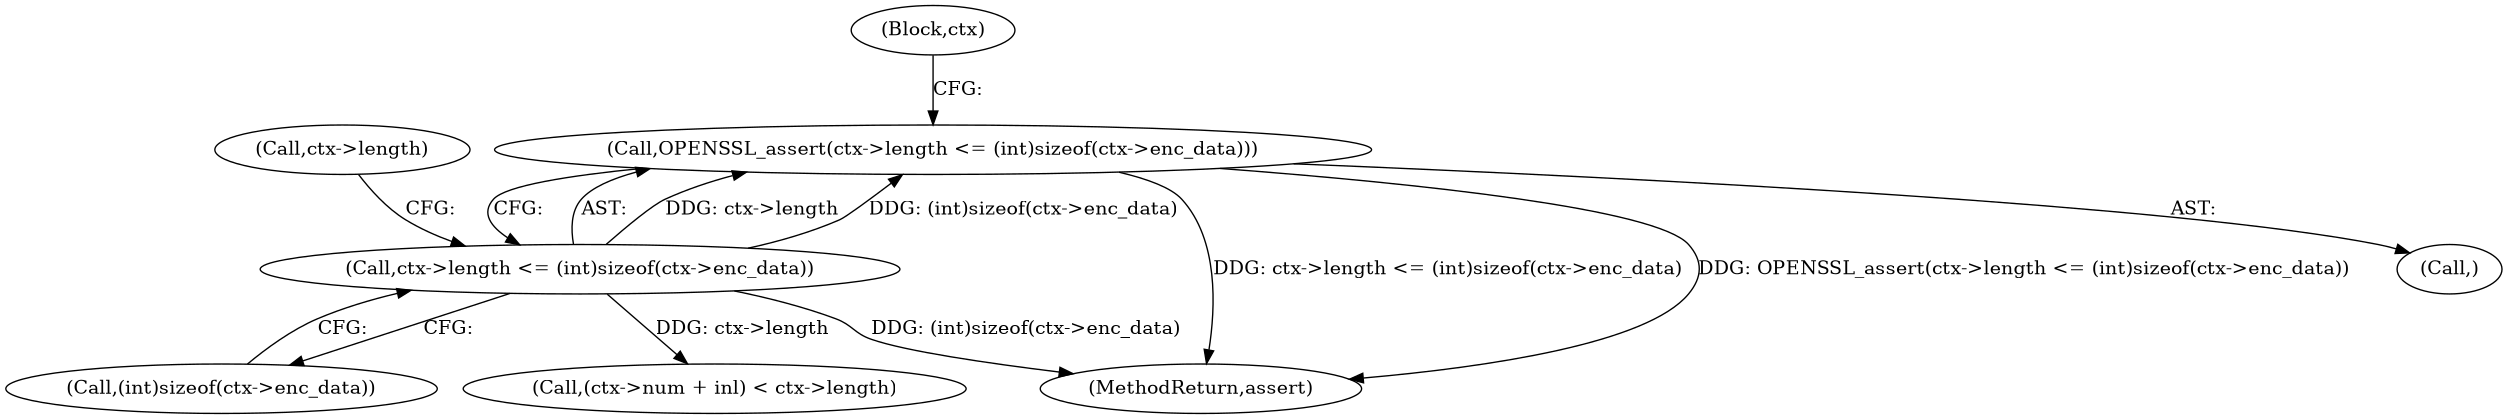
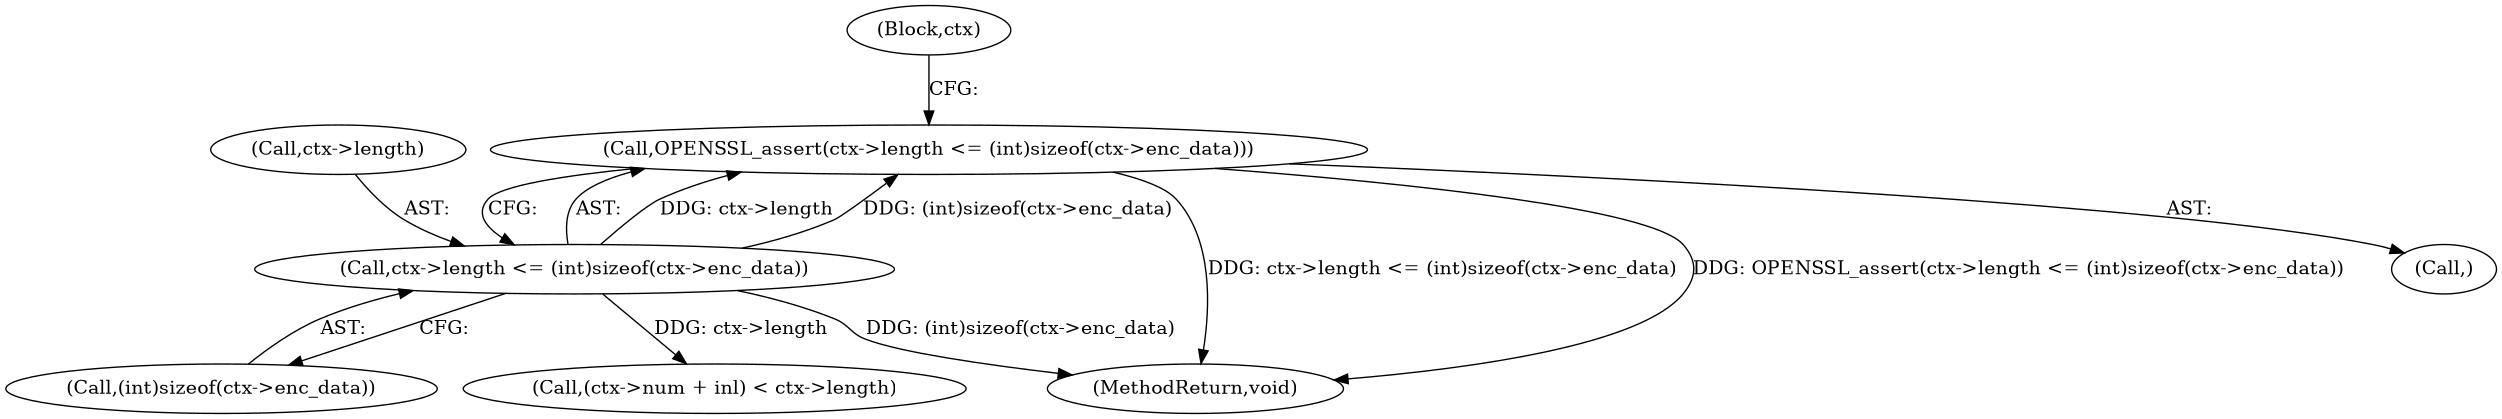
(434, 209) -> (430, 209)
(346, 329) -> (347, 329)
(1201, 389) -> (1195, 389)
